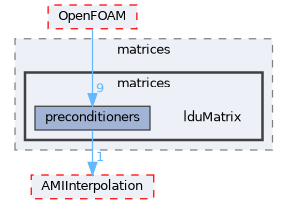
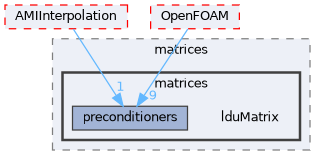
(92, 146) -> (95, 62)
